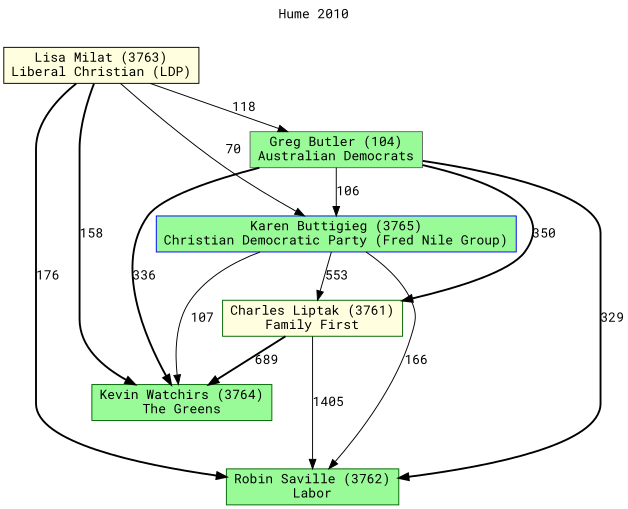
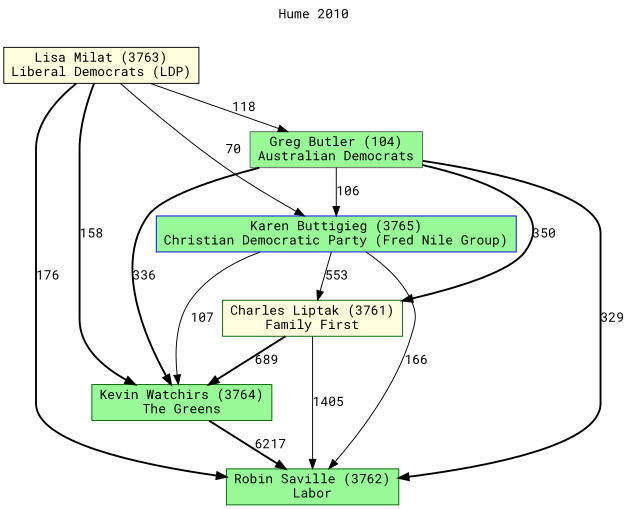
(101, 65) -> (101, 65)
none -> (243, 442)
